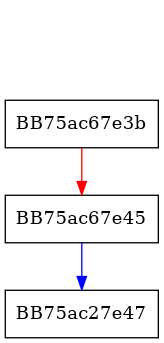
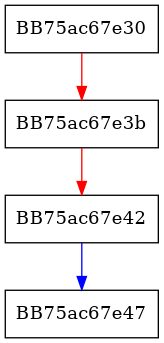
none -> (82, 29)
(82, 219) -> (82, 219)
(82, 314) -> (82, 314)
